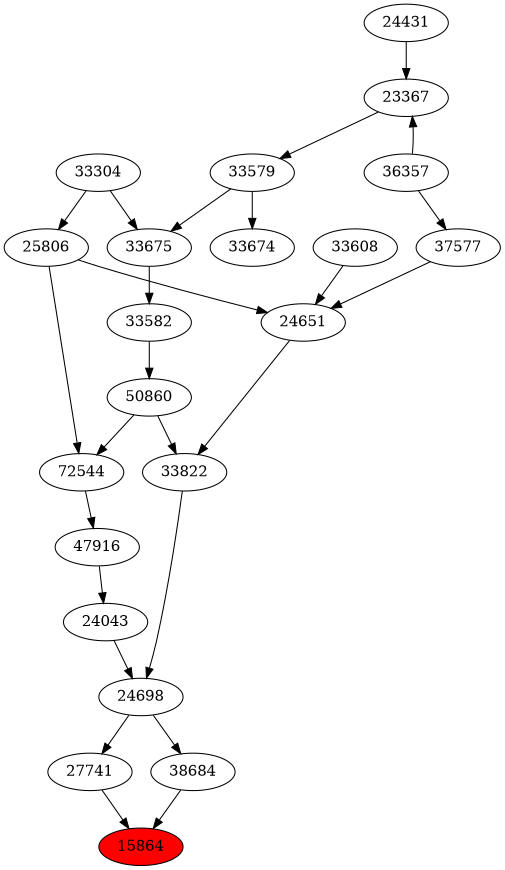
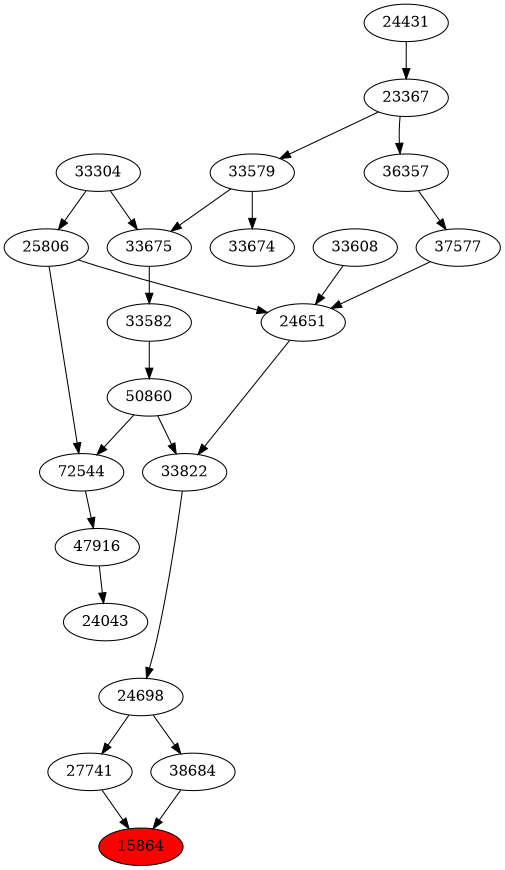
(413, 140) -> (399, 130)
(121, 655) -> none
